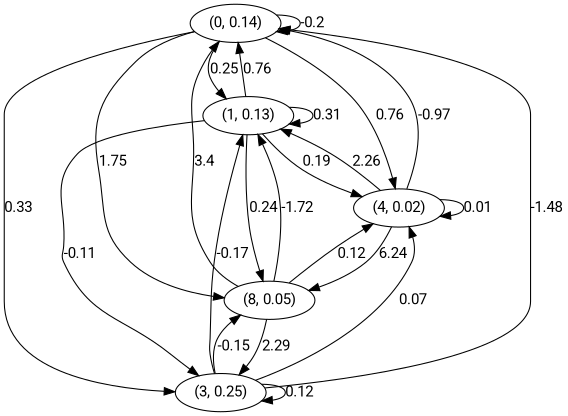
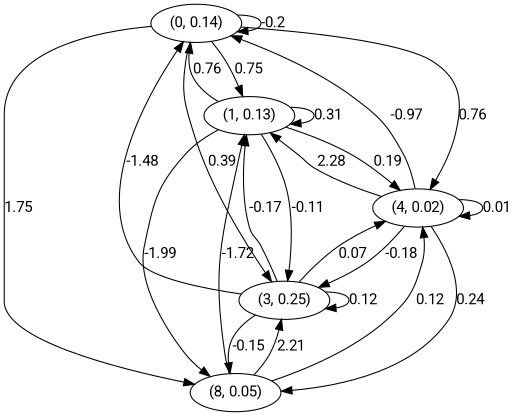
(224, 70) -> (249, 70)
(367, 162) -> (332, 162)
(193, 174) -> none
(19, 208) -> (222, 162)
(264, 208) -> (161, 254)
(393, 254) -> (471, 300)
none -> (370, 260)
(276, 346) -> (291, 346)
